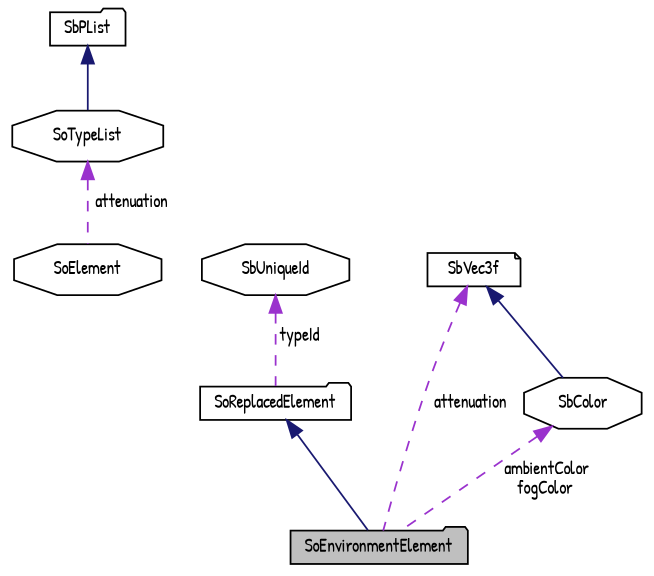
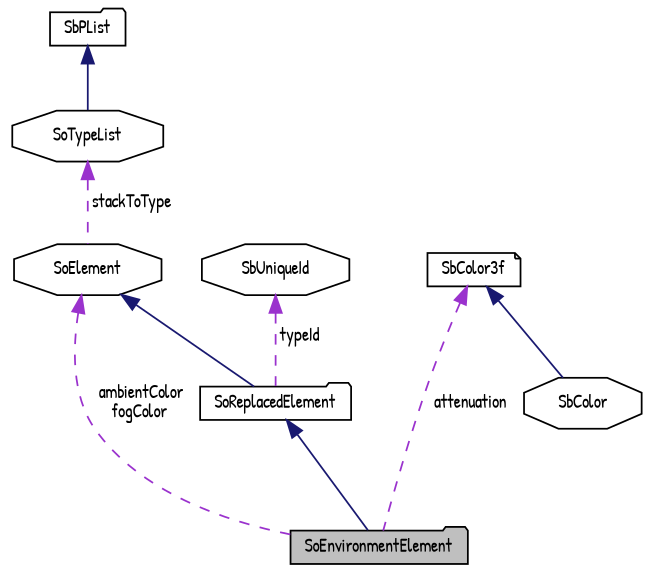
(130, 203) -> (130, 203)
(474, 270) -> (474, 270)
none -> (195, 346)
(469, 483) -> (132, 467)
